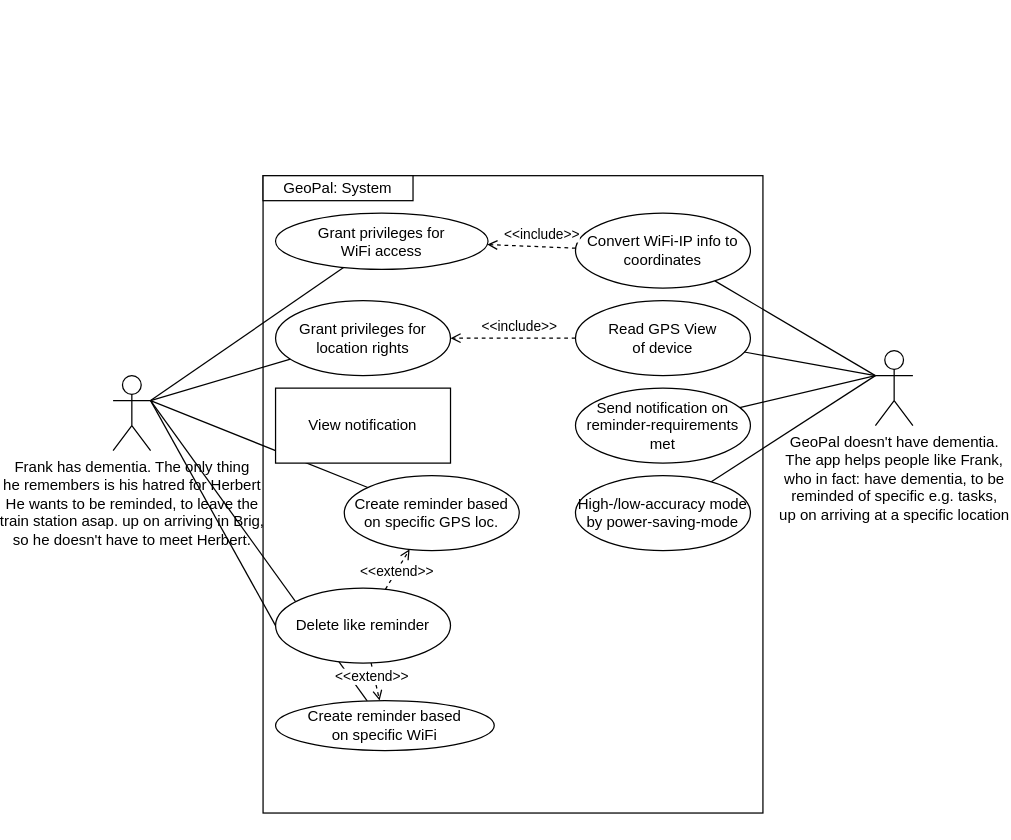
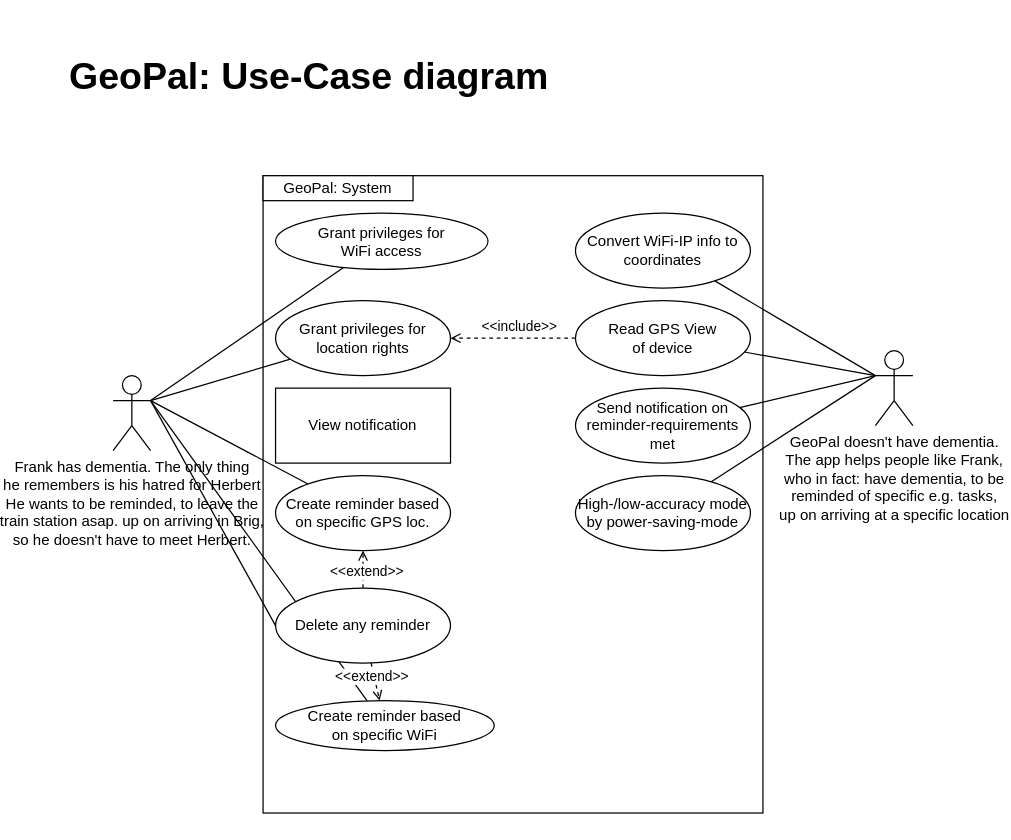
none -> (309, 76)
(534, 246) -> none
(432, 513) -> (363, 513)
(363, 626) -> (363, 626)
